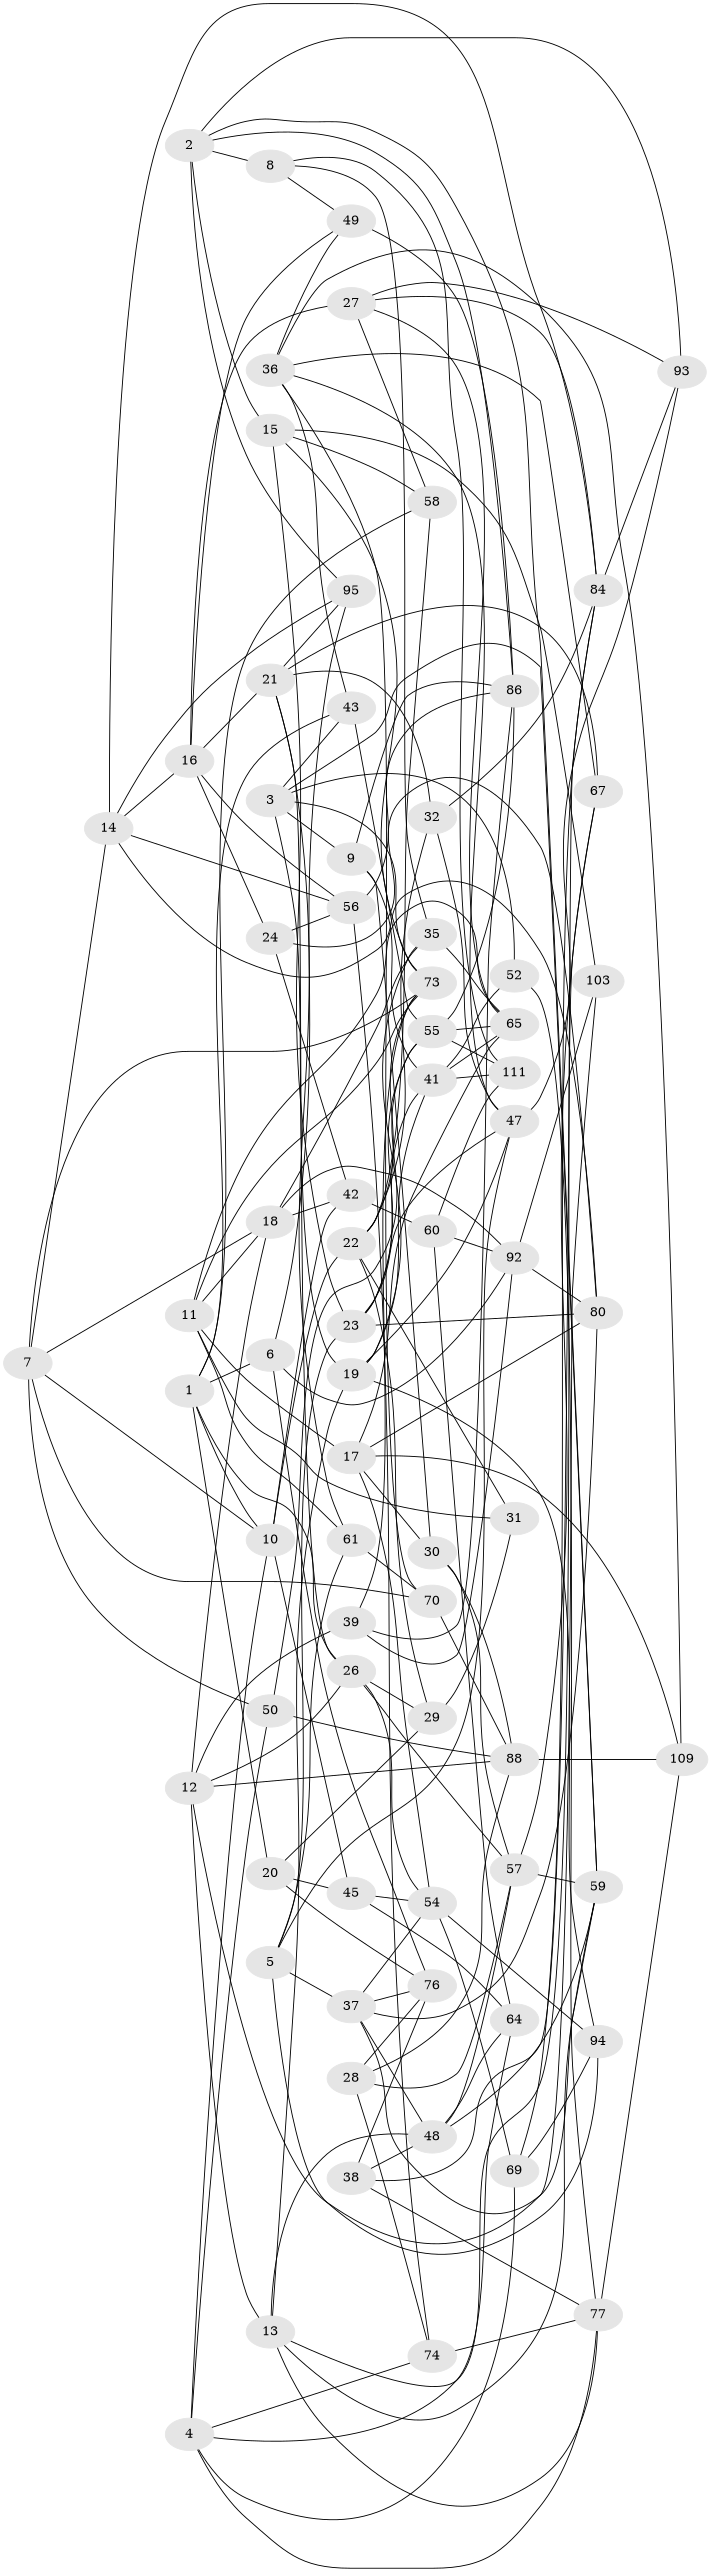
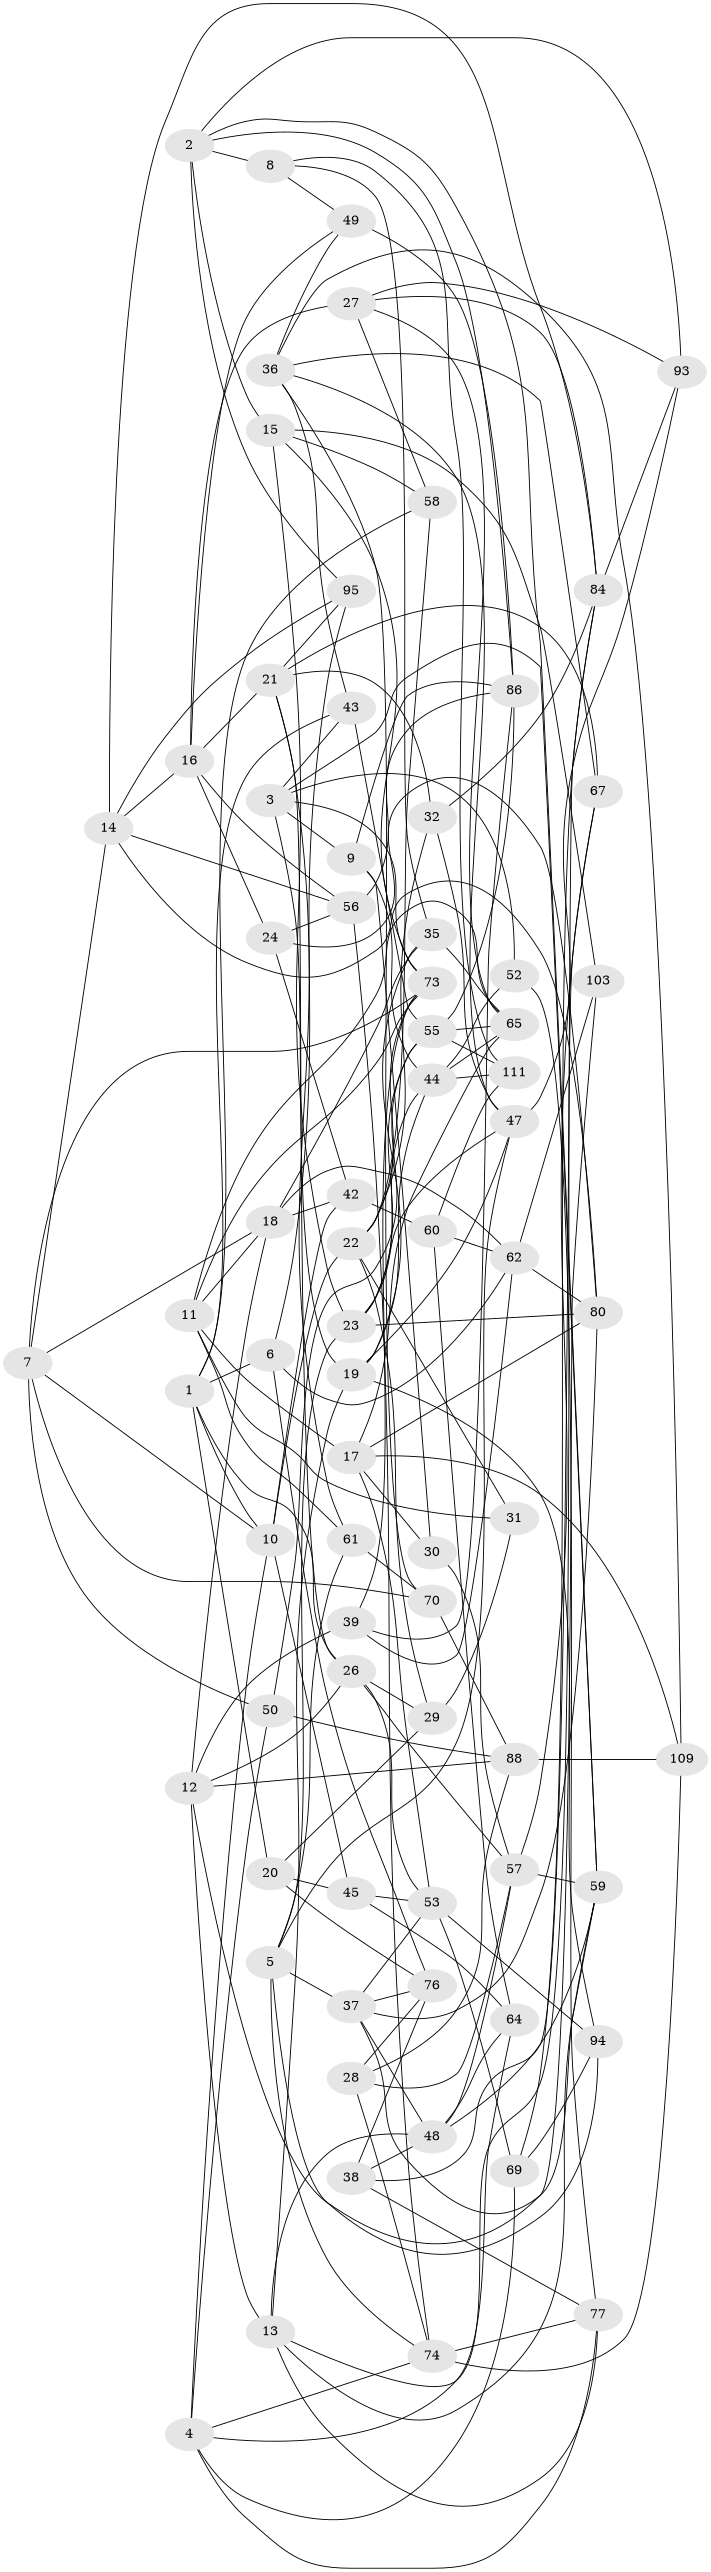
(432, 1080) -> (432, 1080)
(515, 1258) -> (515, 1258)
(489, 1651) -> none
(432, 1903) -> (432, 1903)
(640, 2037) -> (661, 2148)
none -> (296, 2183)
